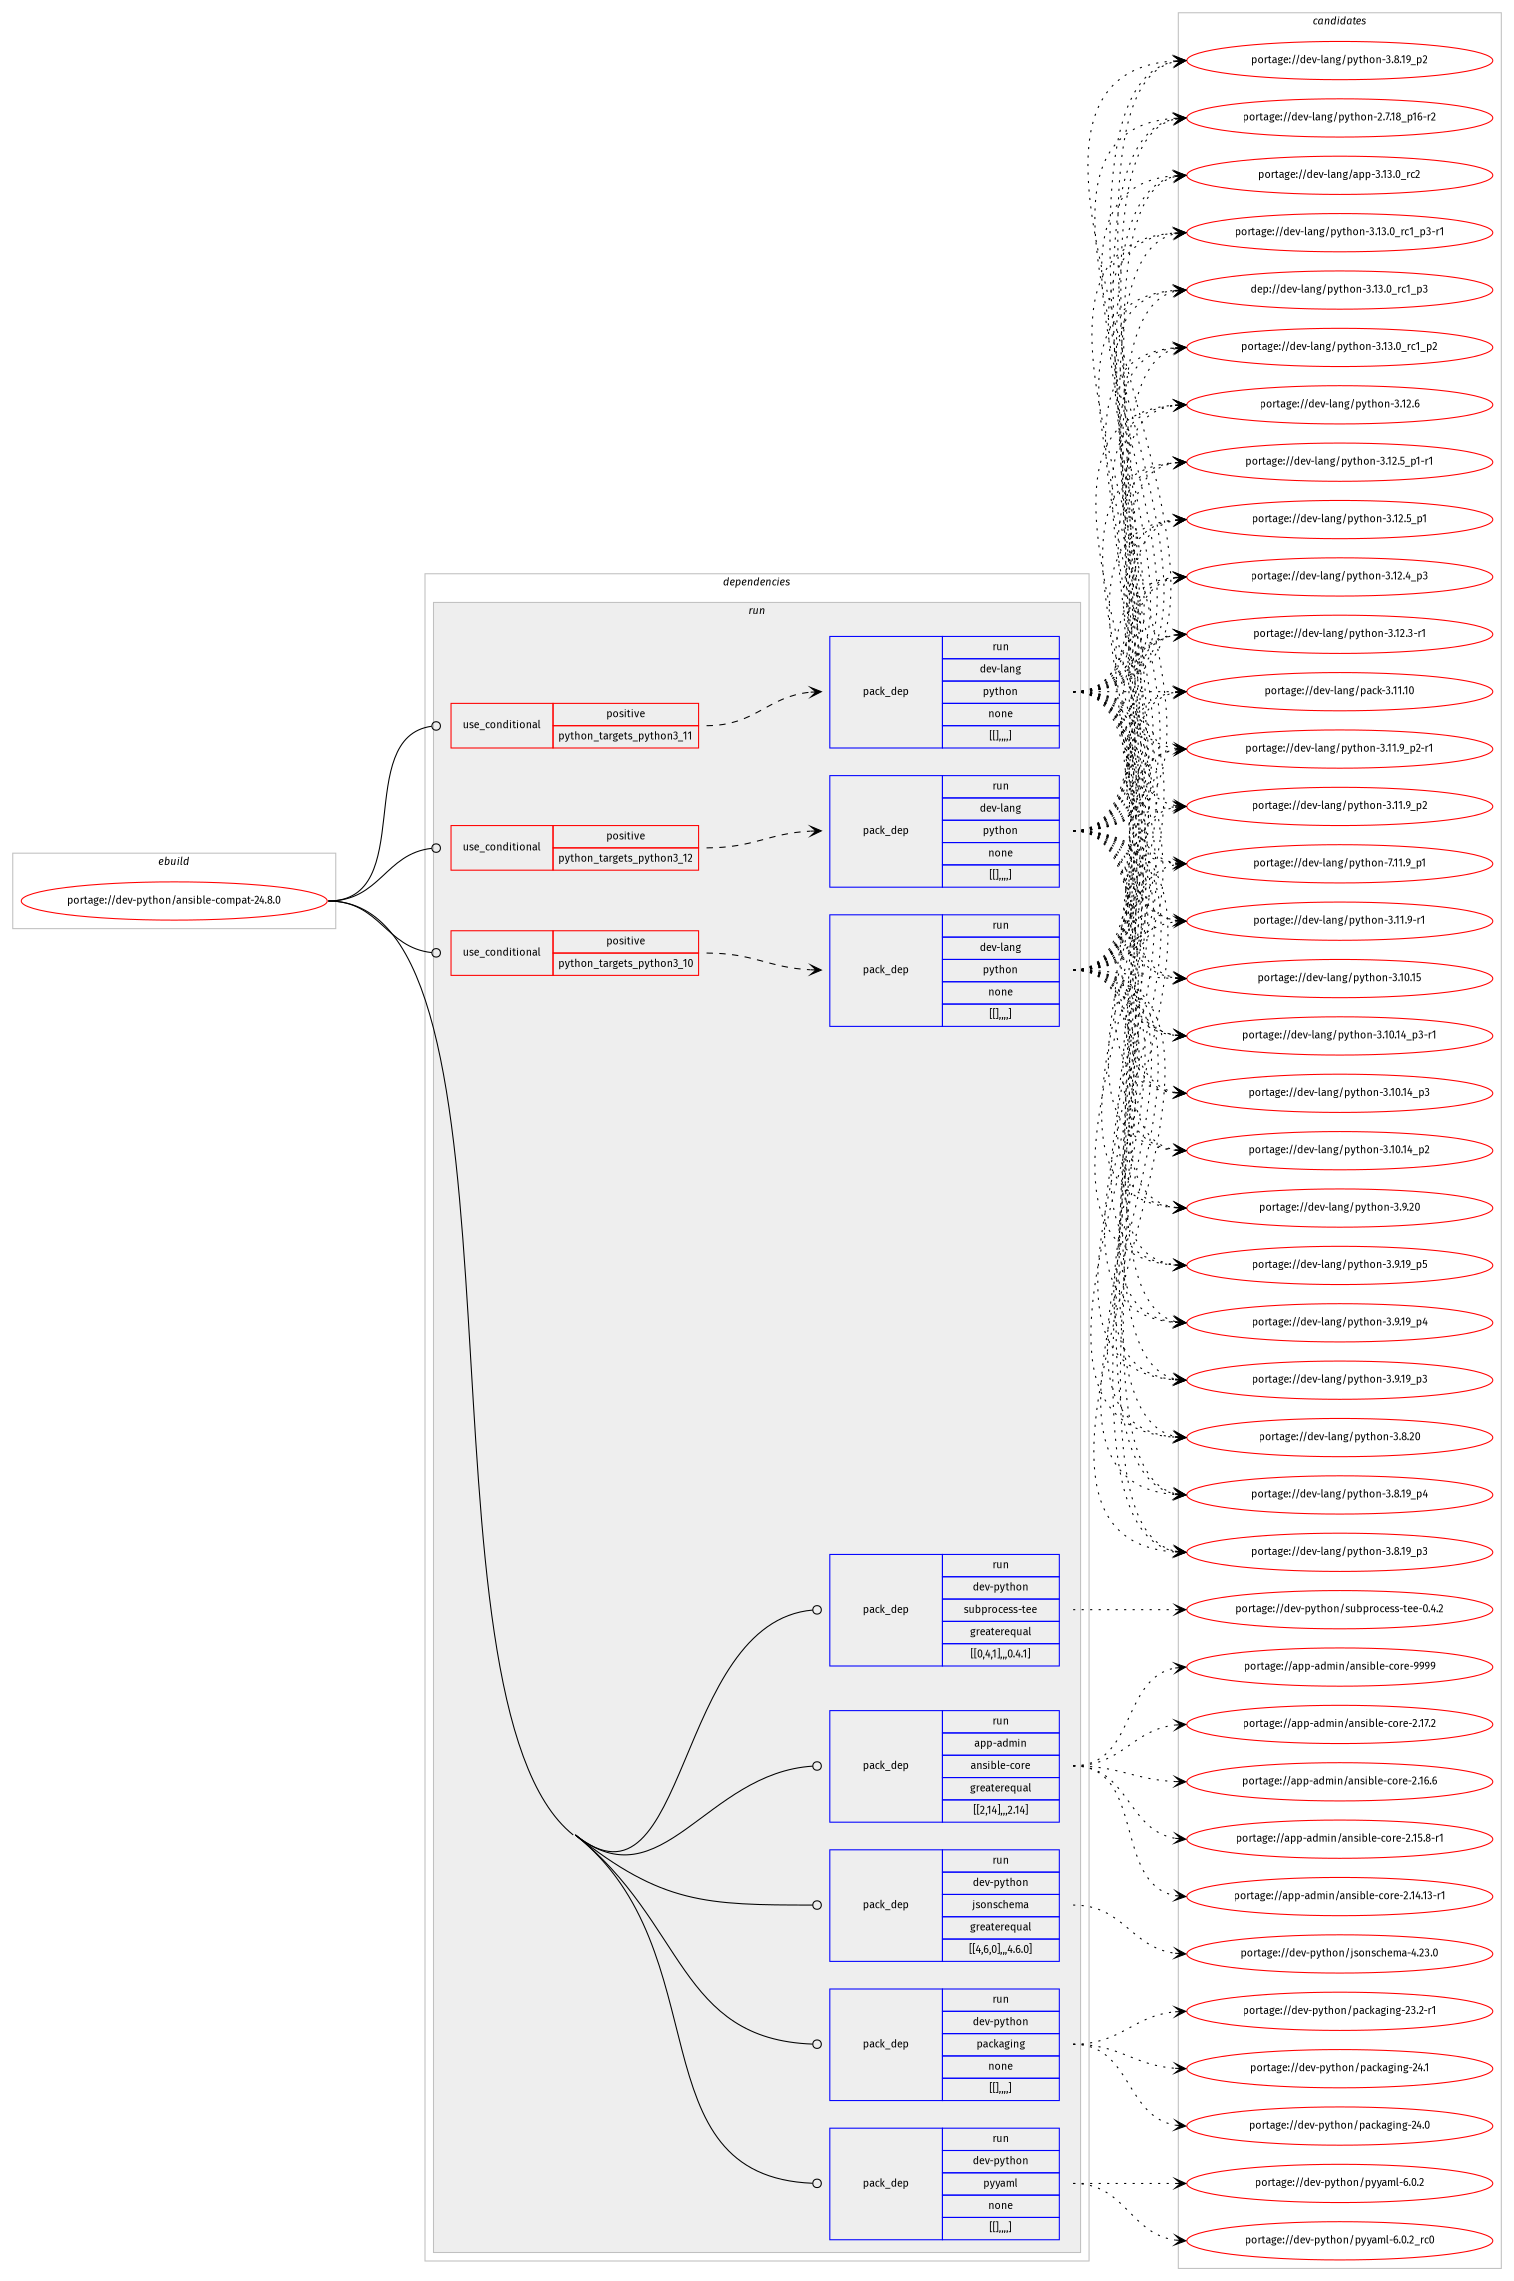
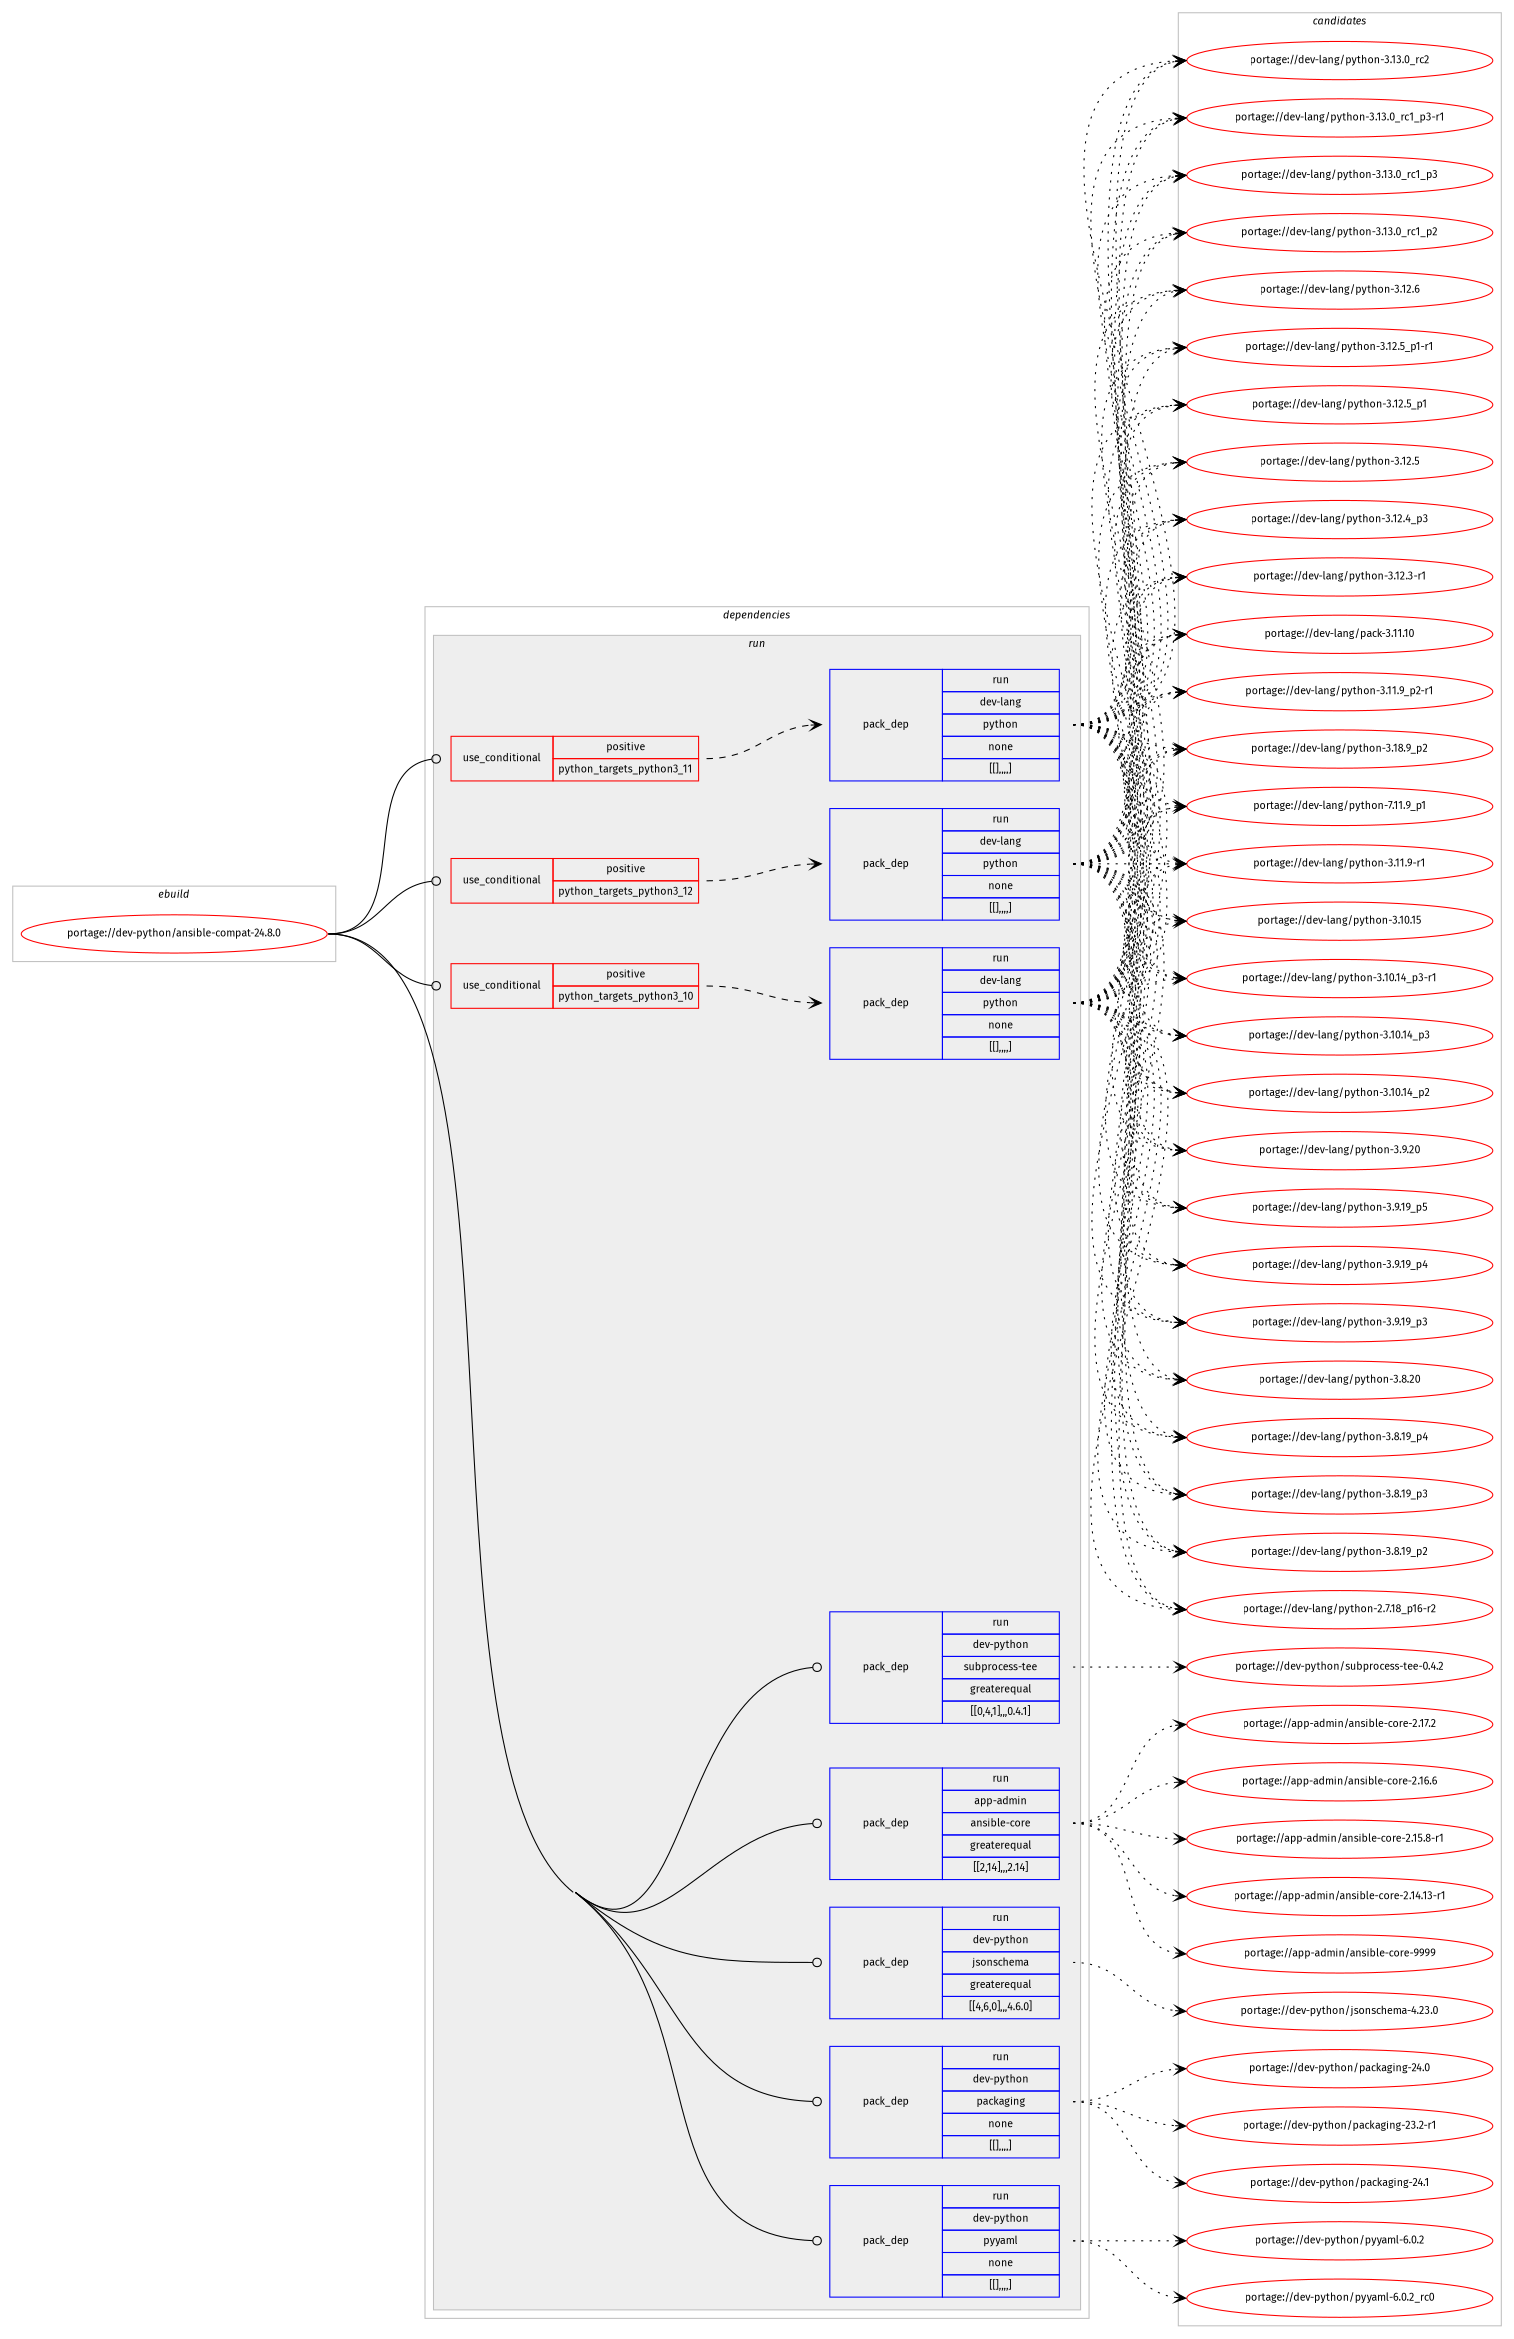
(1340, 175) -> (1340, 61)
(1340, 290) -> (1340, 175)
none -> (1340, 462)
(1340, 806) -> (1340, 749)
